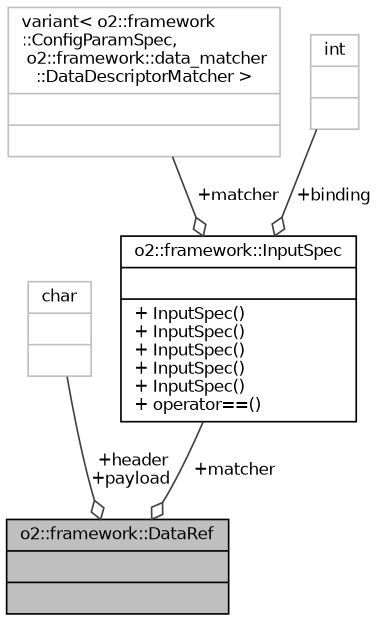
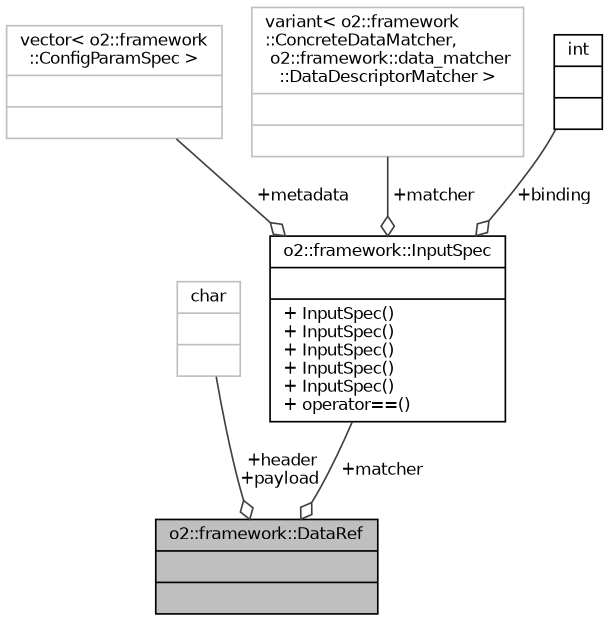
(99, 41) -> (361, 41)
none -> (114, 82)
(335, 82) -> (578, 82)
